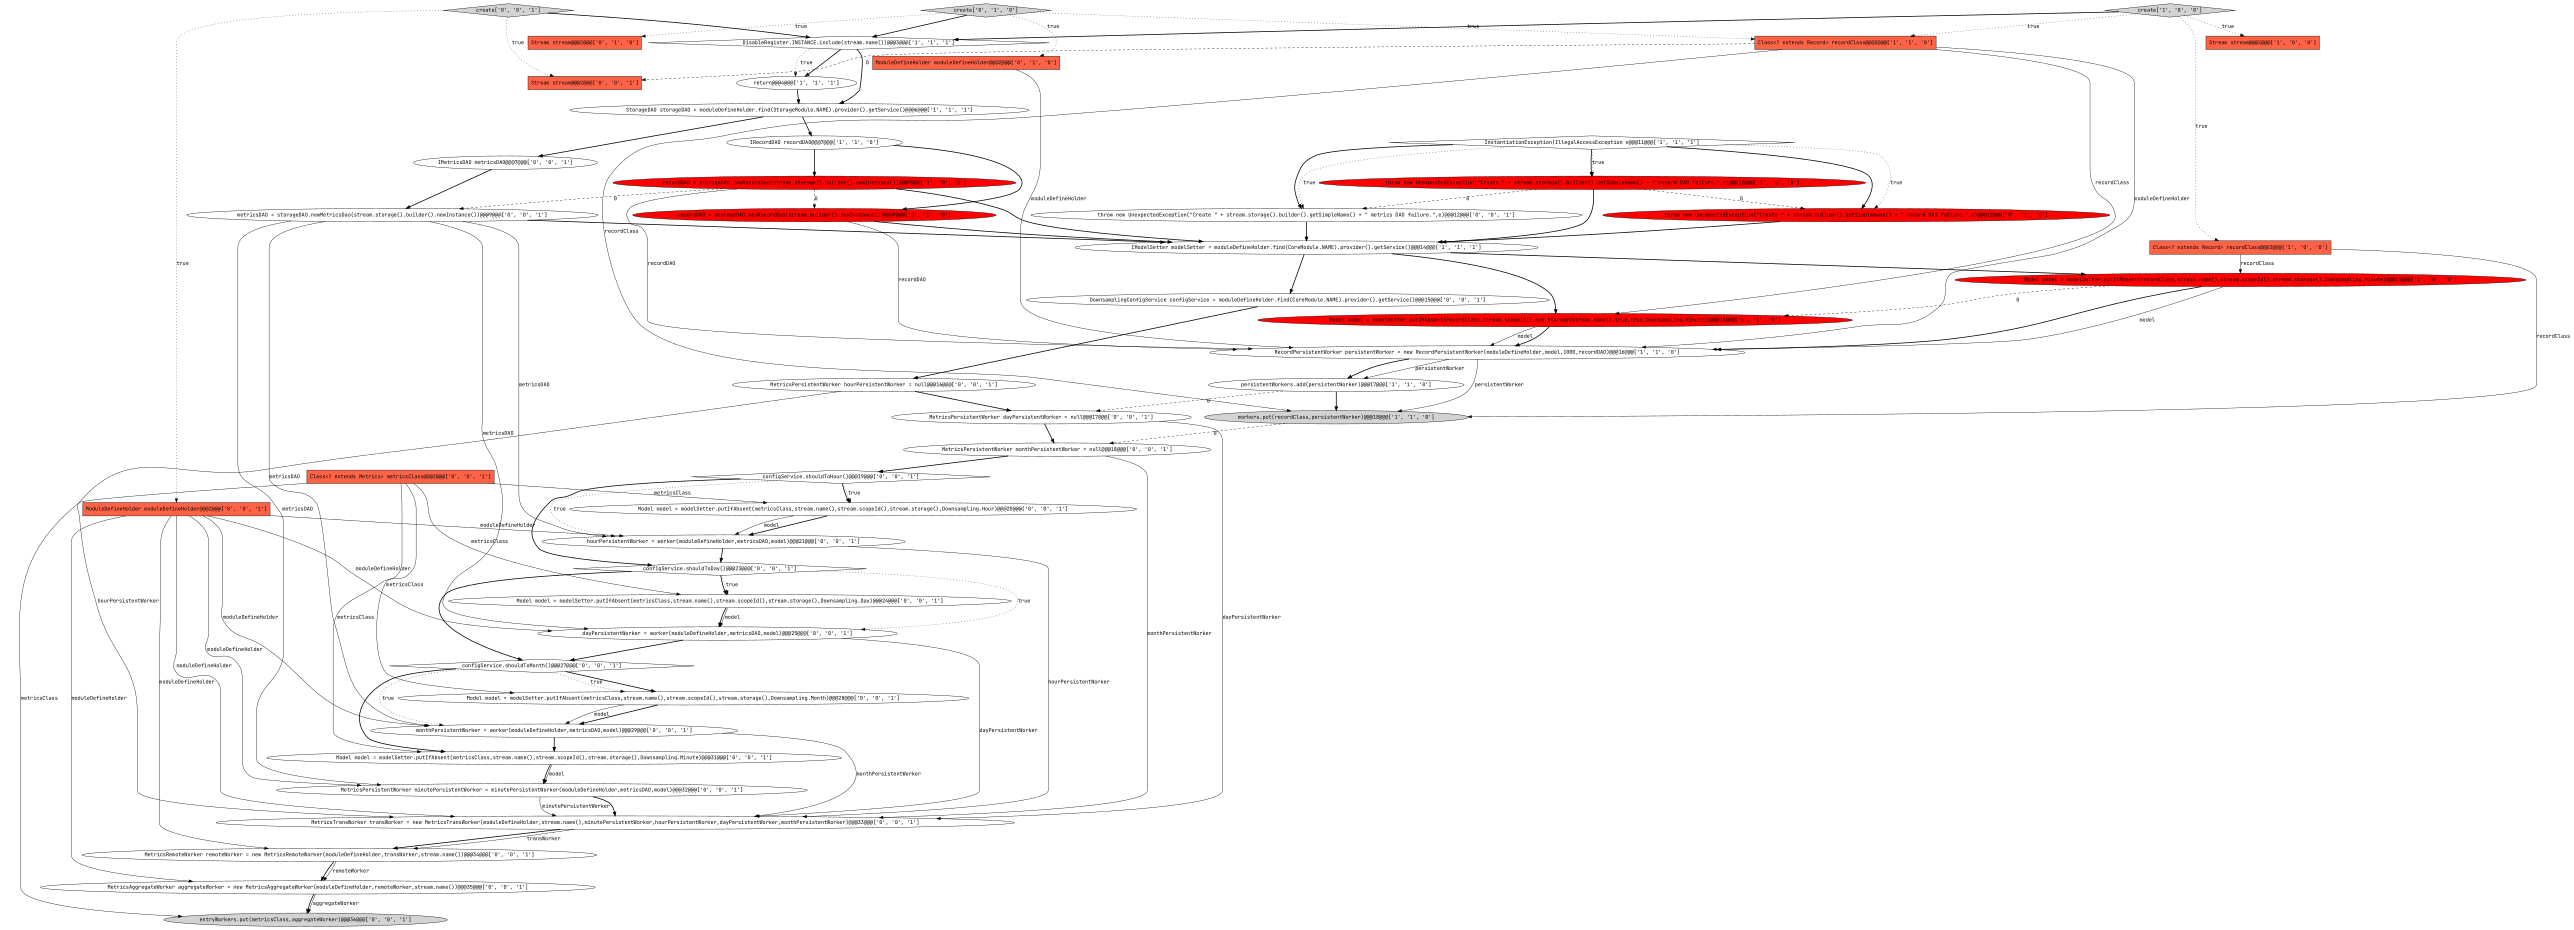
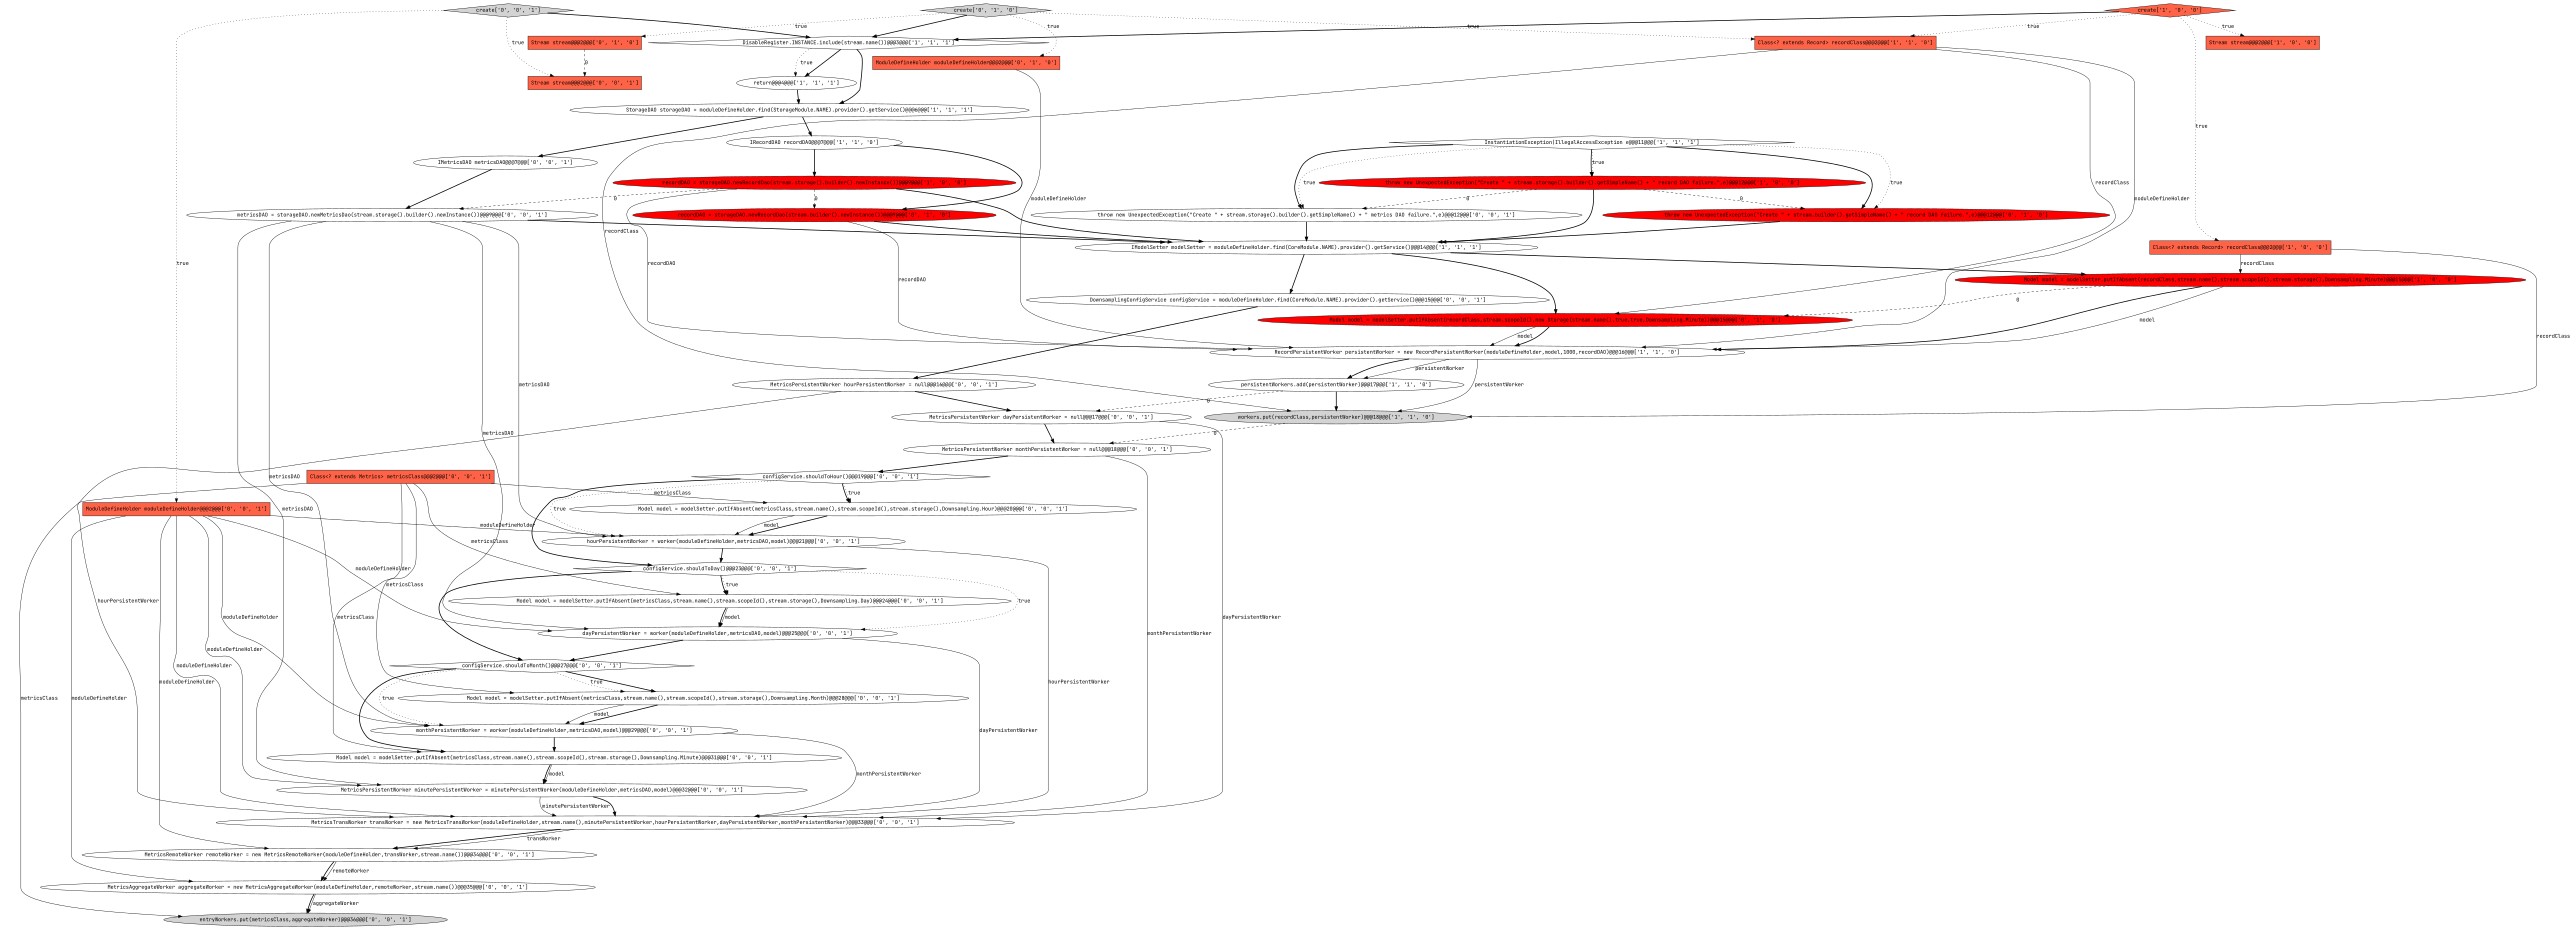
(2170, 10) -> (2170, 10)
(1199, 49) -> (585, 61)
